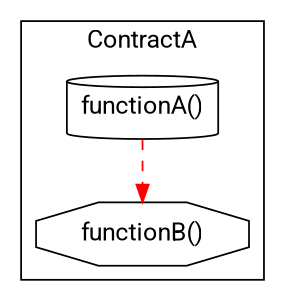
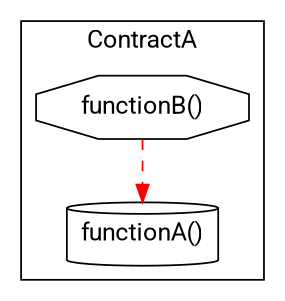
(143, 162) -> (143, 162)
